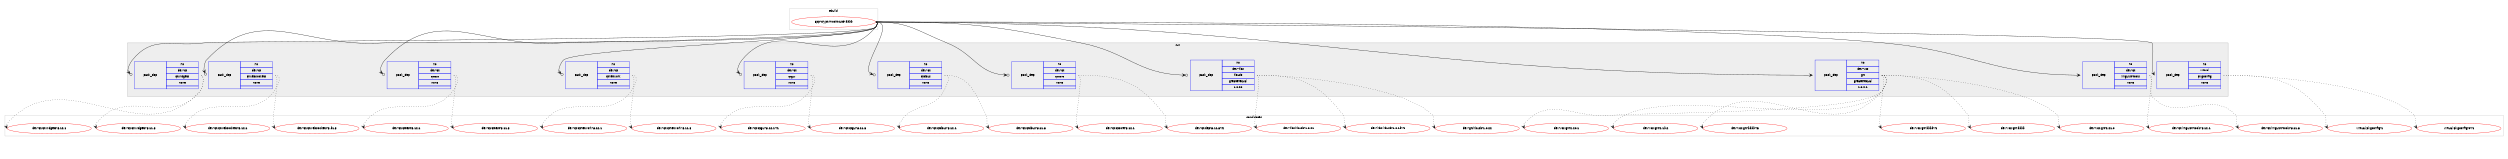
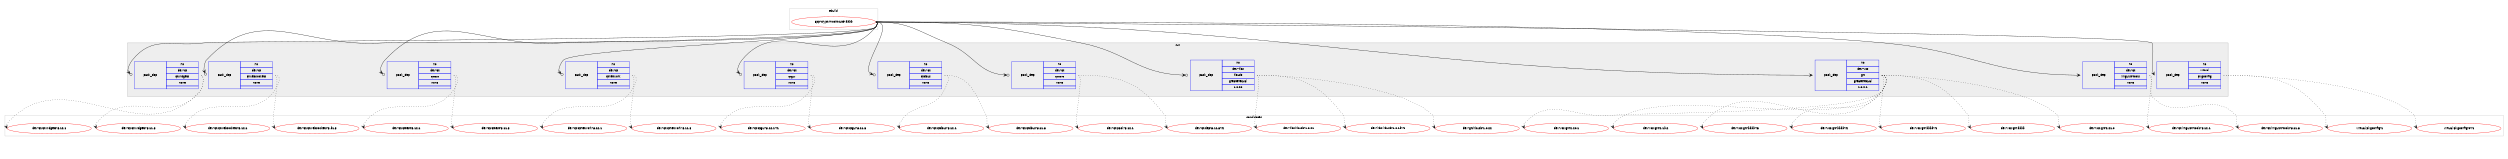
(1120, 128) -> (1120, 128)
none -> (1834, 128)
